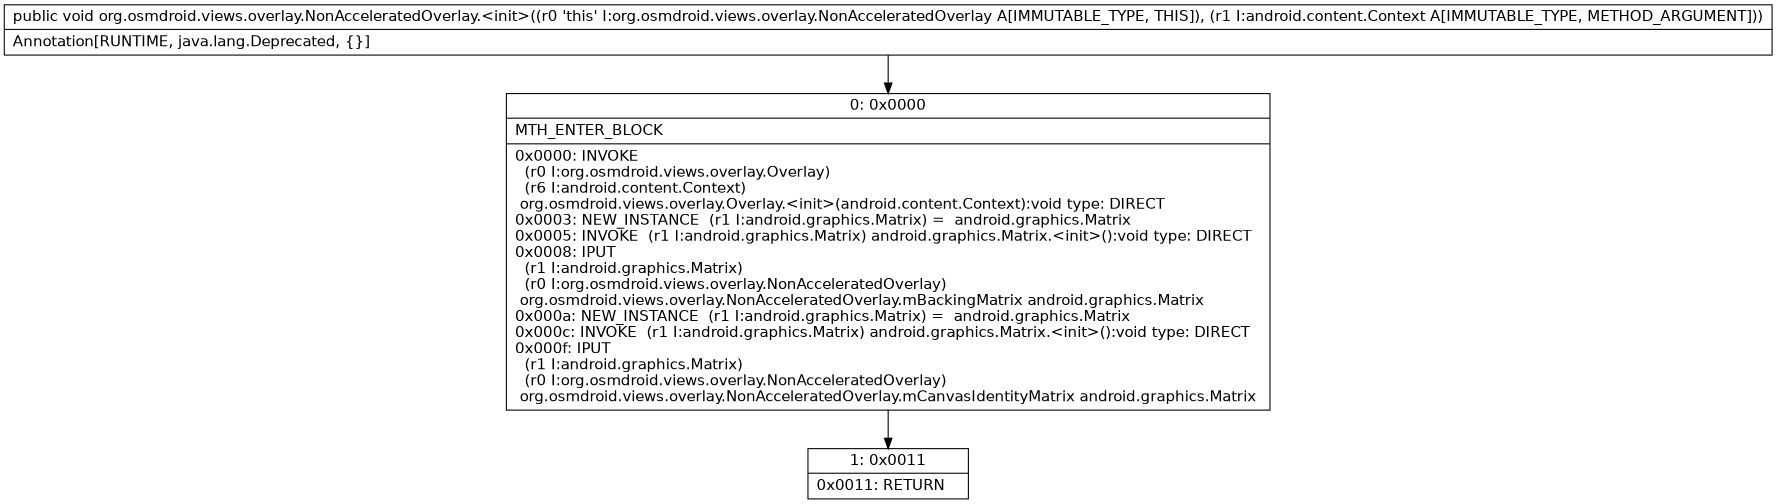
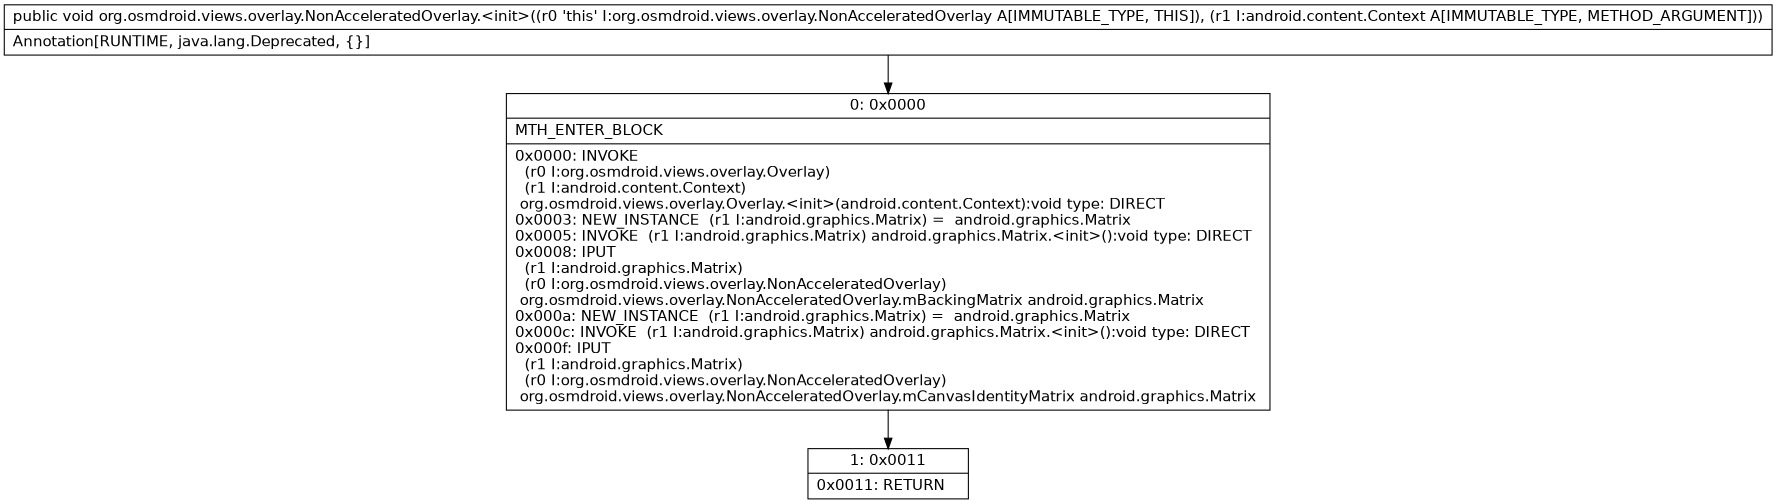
(631, 188) -> (631, 188)
